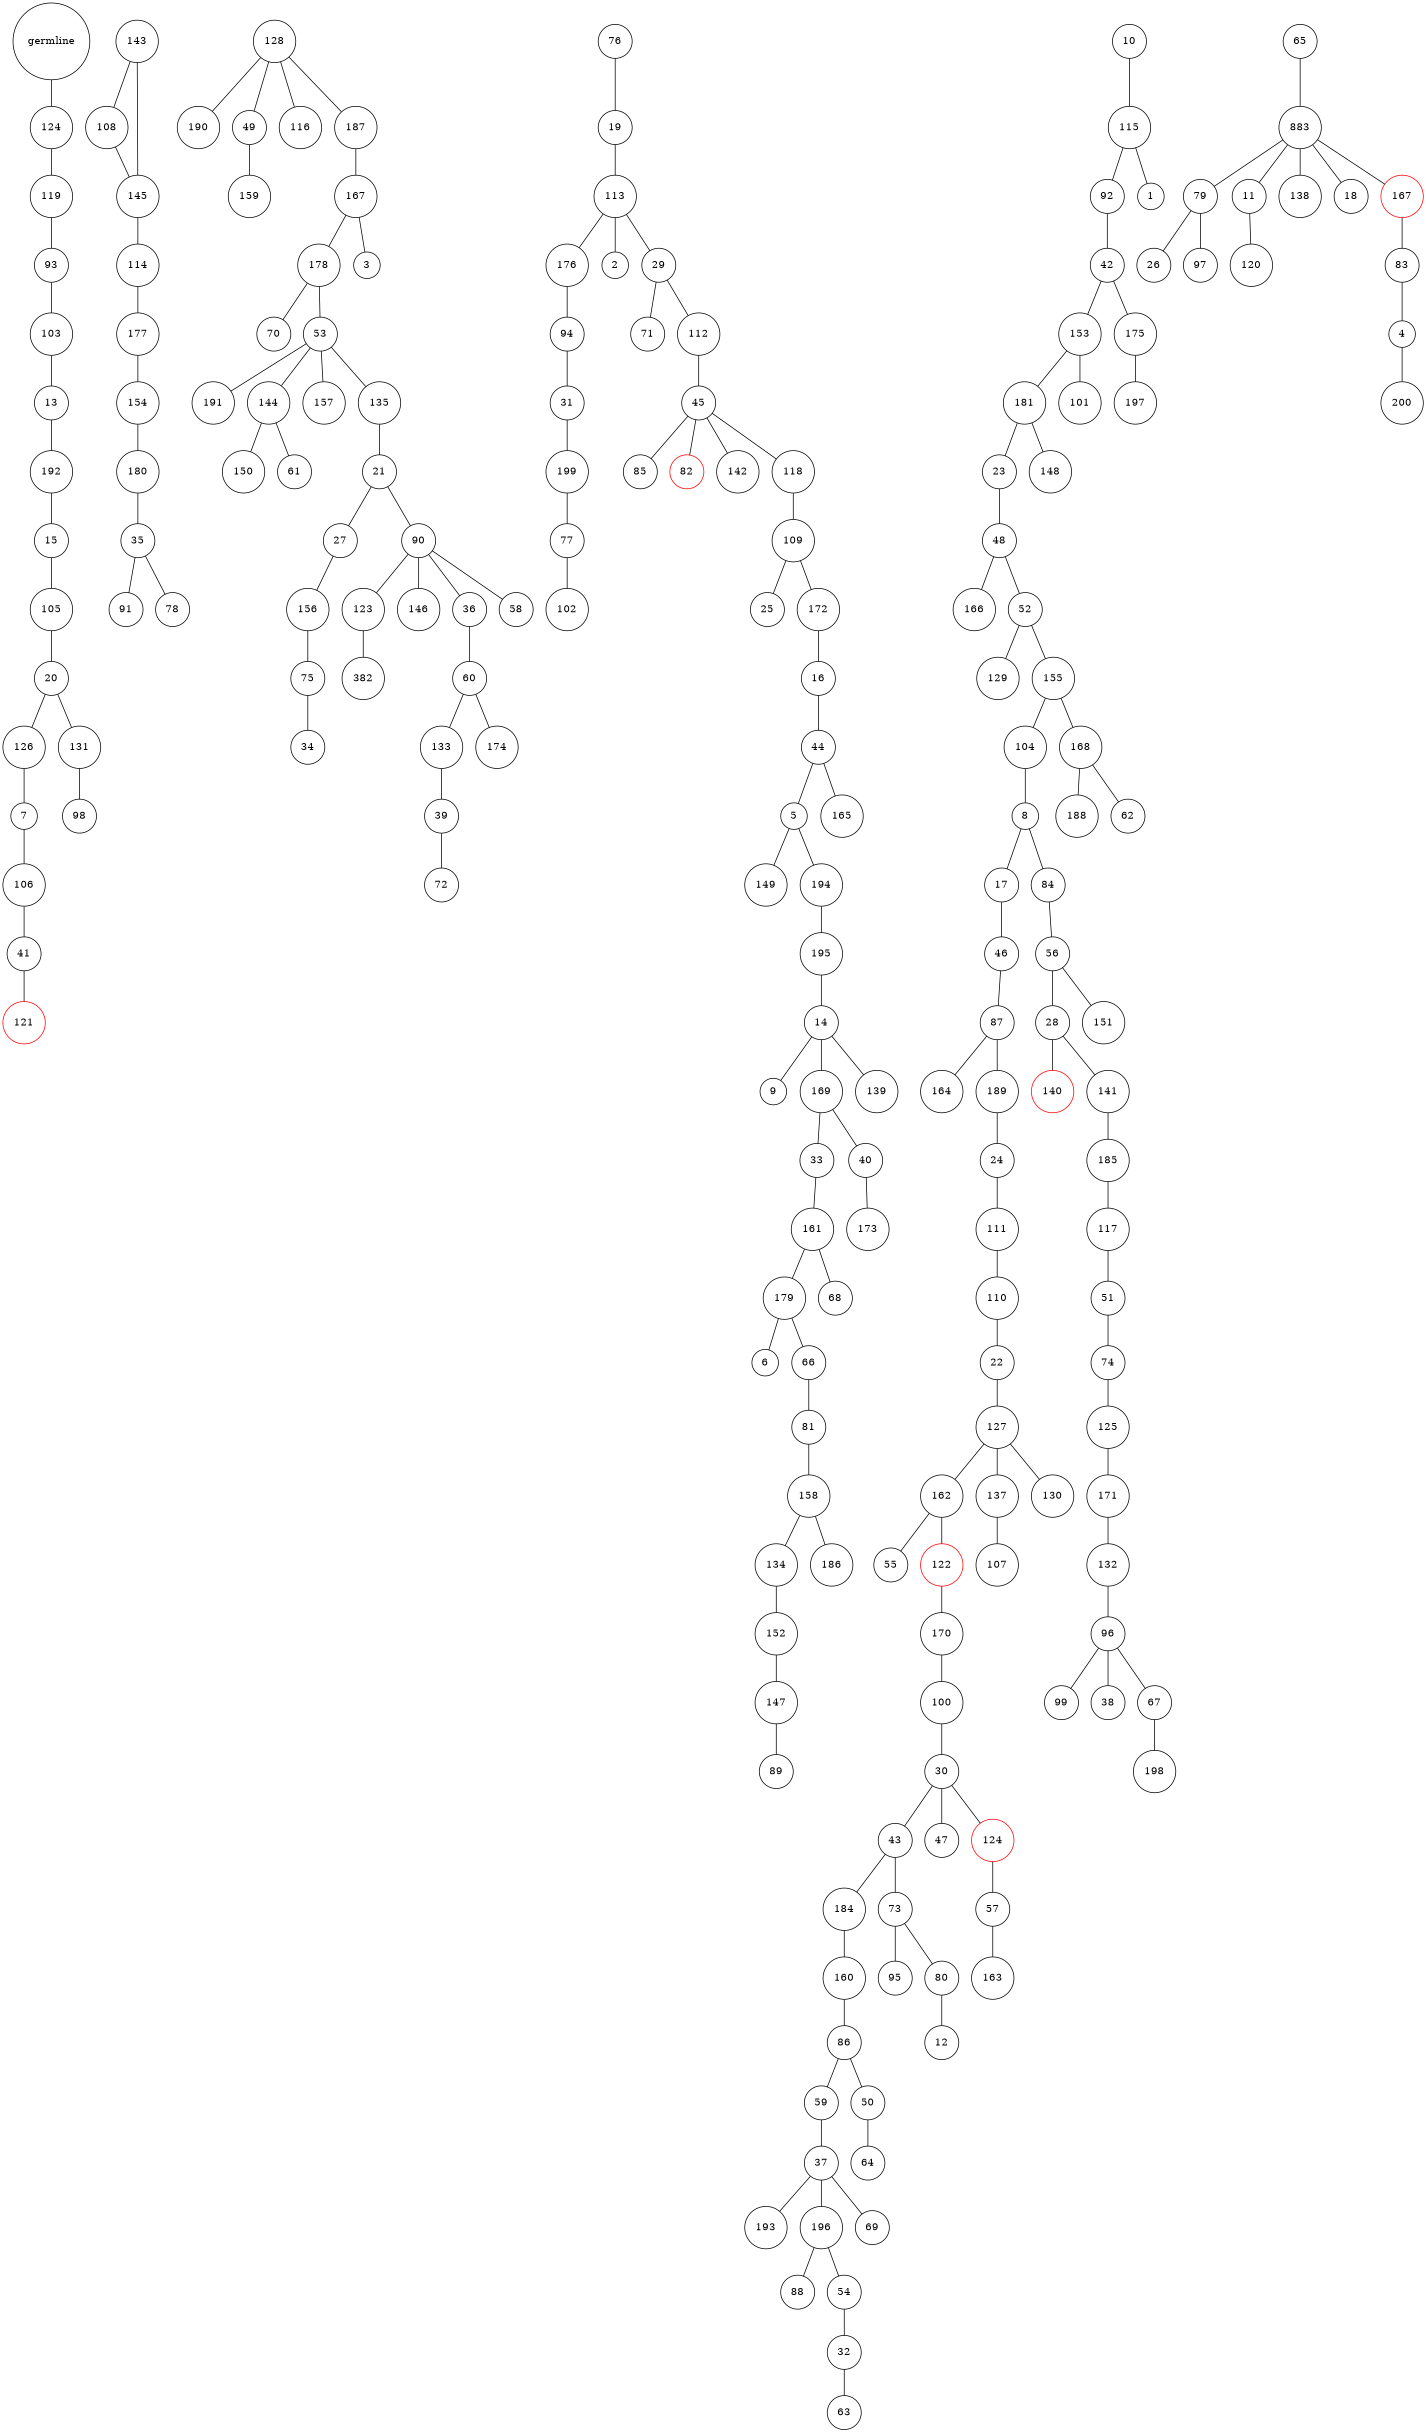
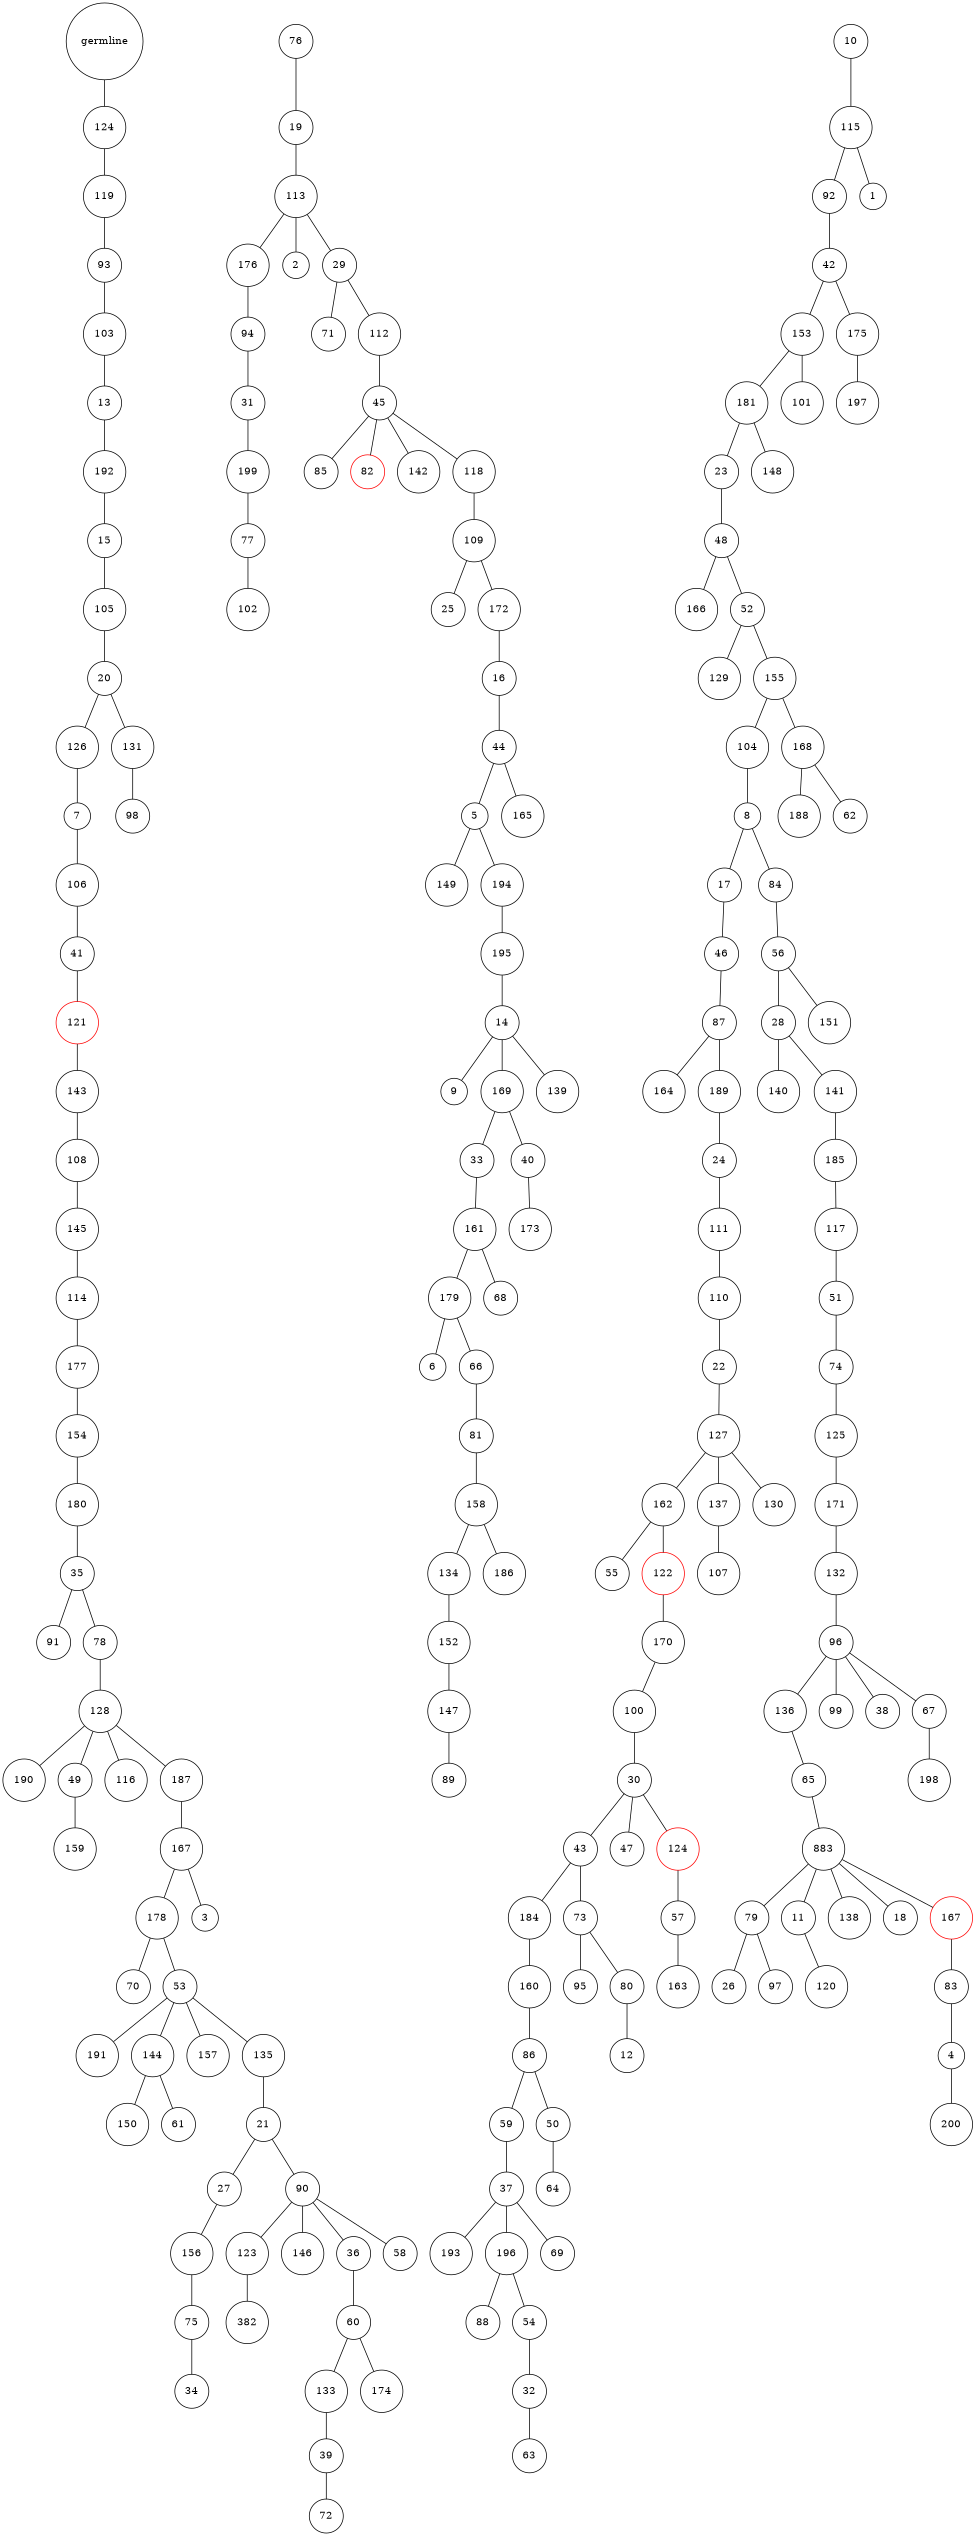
(138, 119) -> (77, 1057)
(1053, 1092) -> (778, 1092)
none -> (100, 1675)
none -> (785, 1711)
